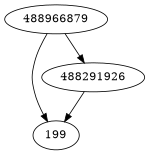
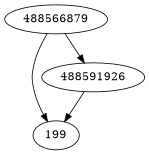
(56, 19) -> (56, 19)
(93, 77) -> (93, 77)
